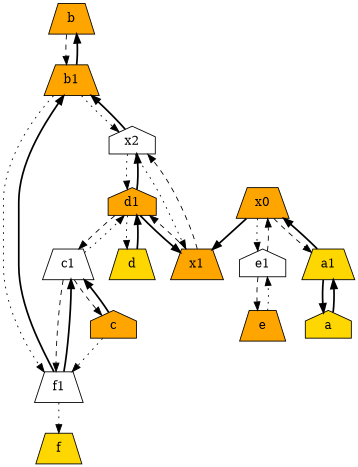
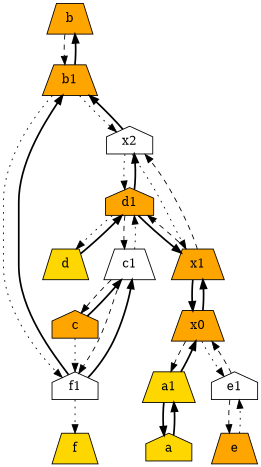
none -> (192, 291)
(59, 387) -> (75, 387)
